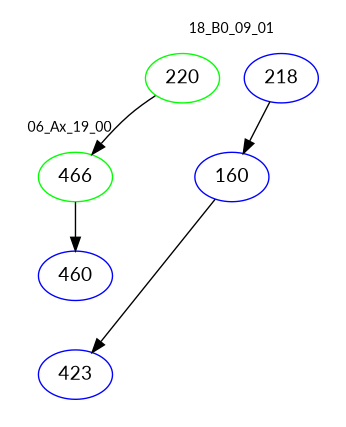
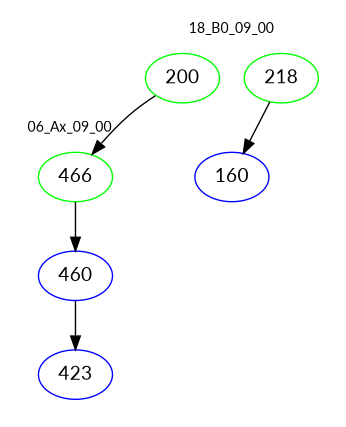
(232, 30) -> (232, 30)
(183, 78) -> (183, 78)
(281, 78) -> (281, 78)
(70, 128) -> (70, 128)
(158, 270) -> (75, 318)
